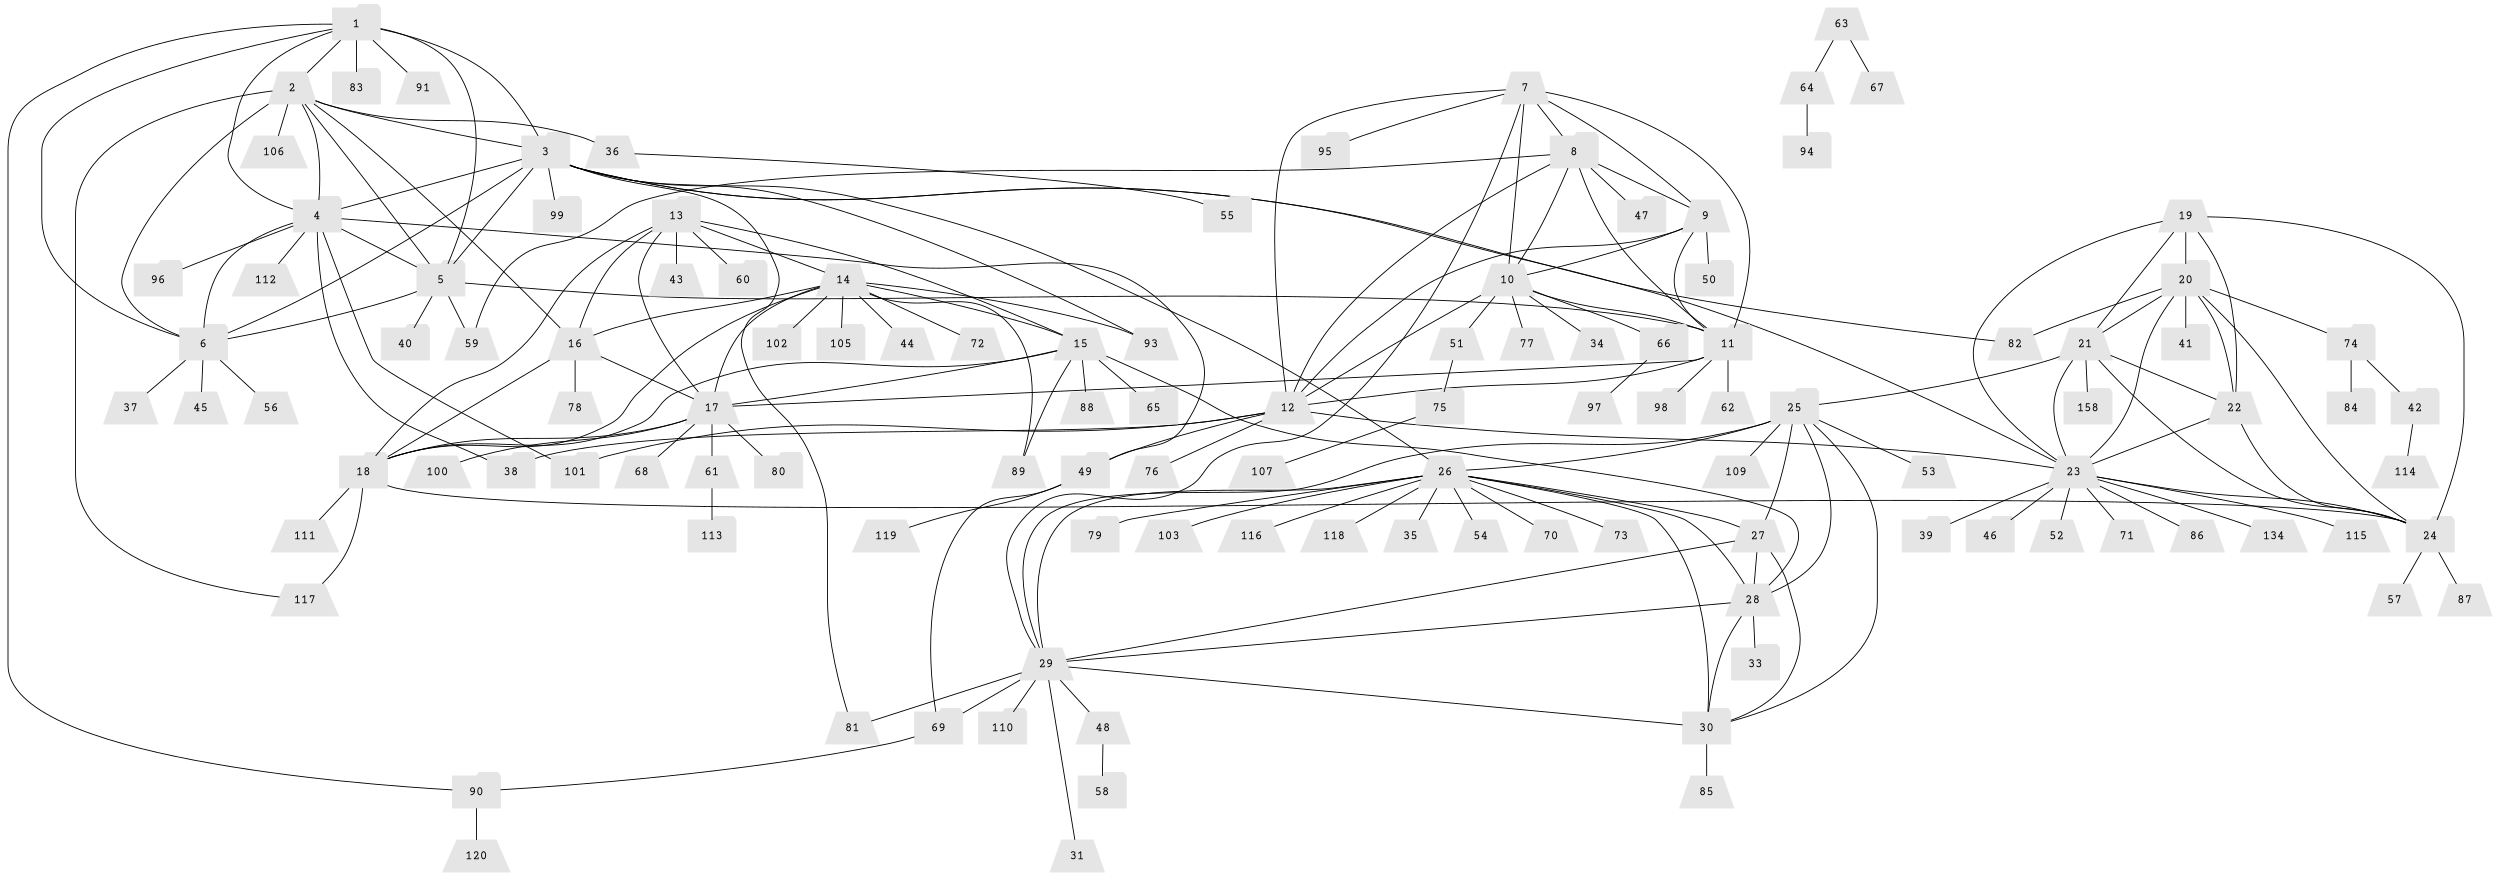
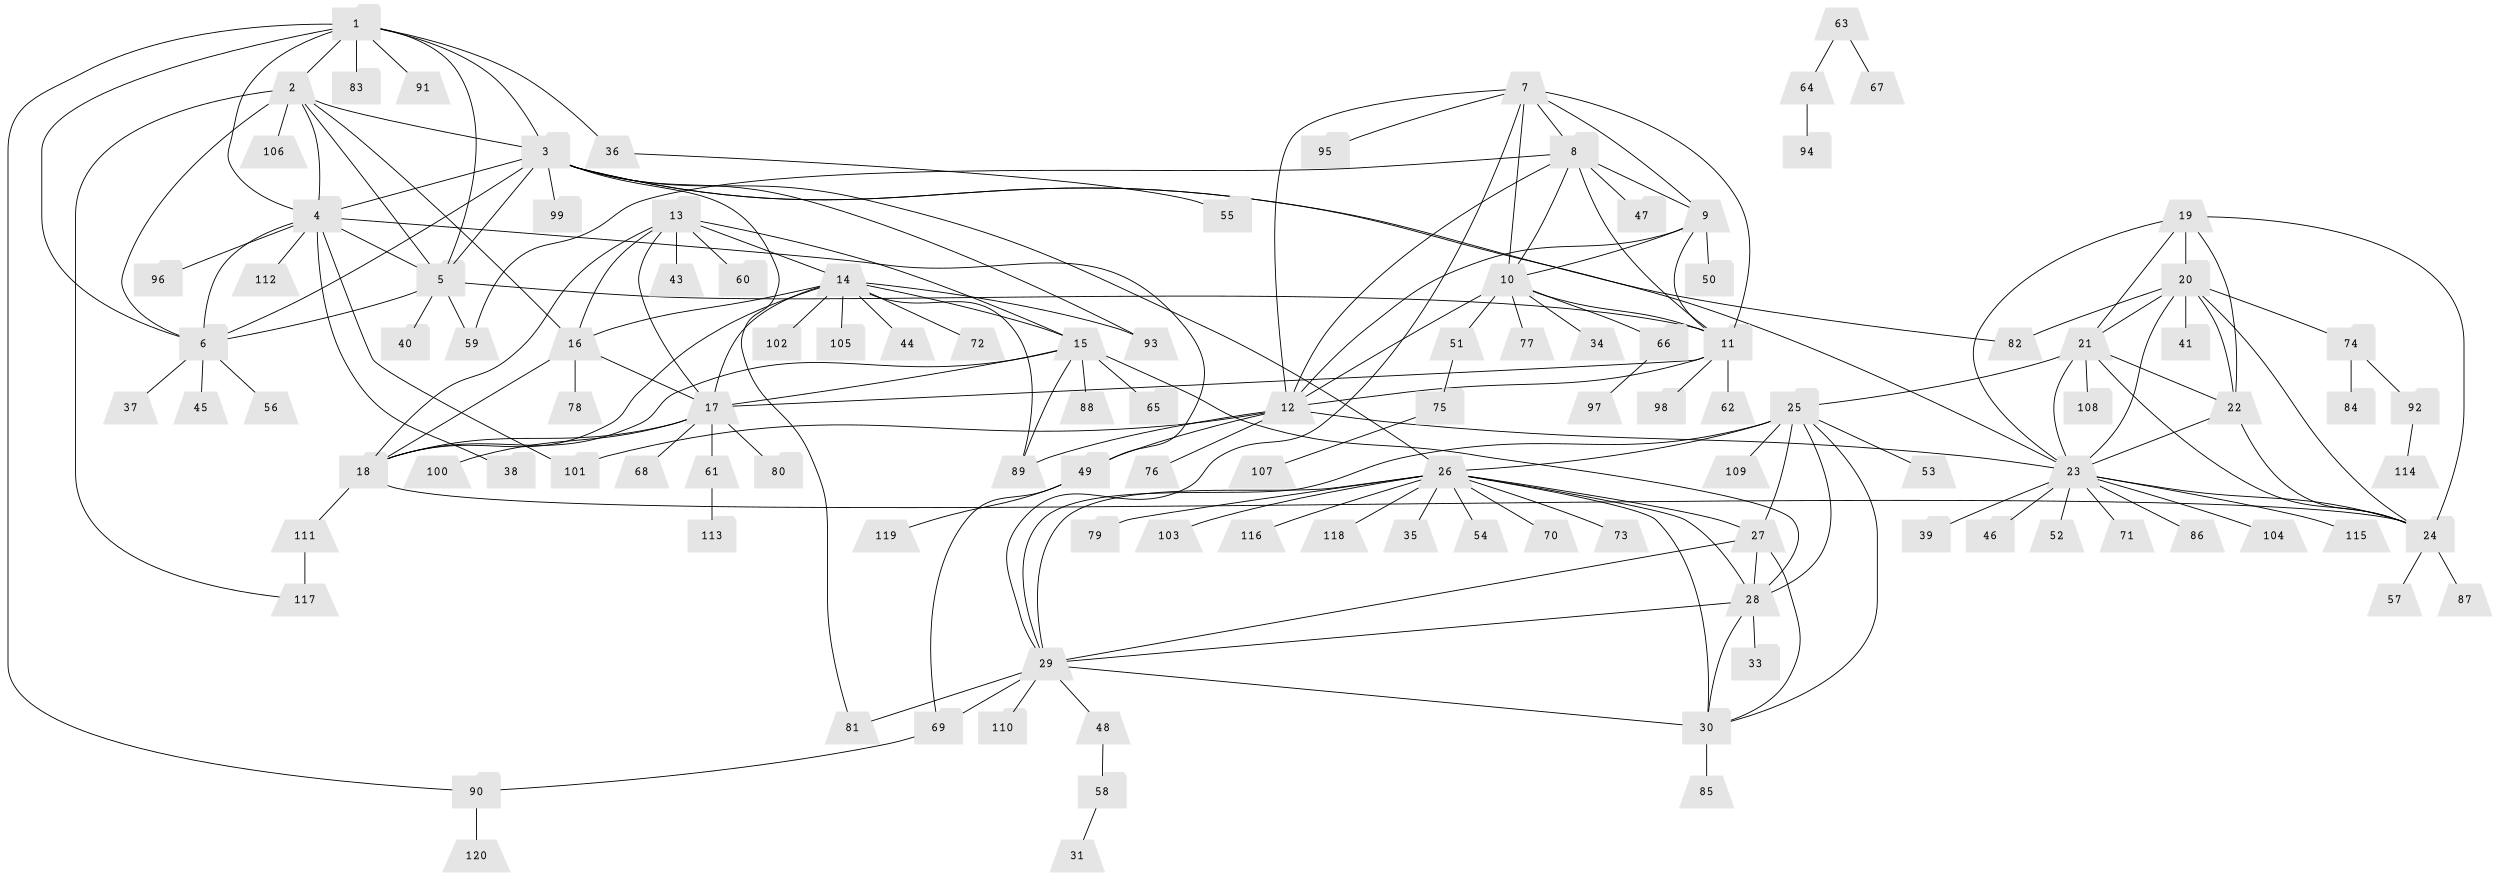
(455, 121) -> (498, 64)
(2088, 408) -> (2088, 408)
(2415, 408) -> (2415, 408)
(900, 432) -> (1144, 433)
(2274, 536) -> (2274, 536)
(352, 540) -> (305, 568)
(1062, 760) -> (1090, 824)
